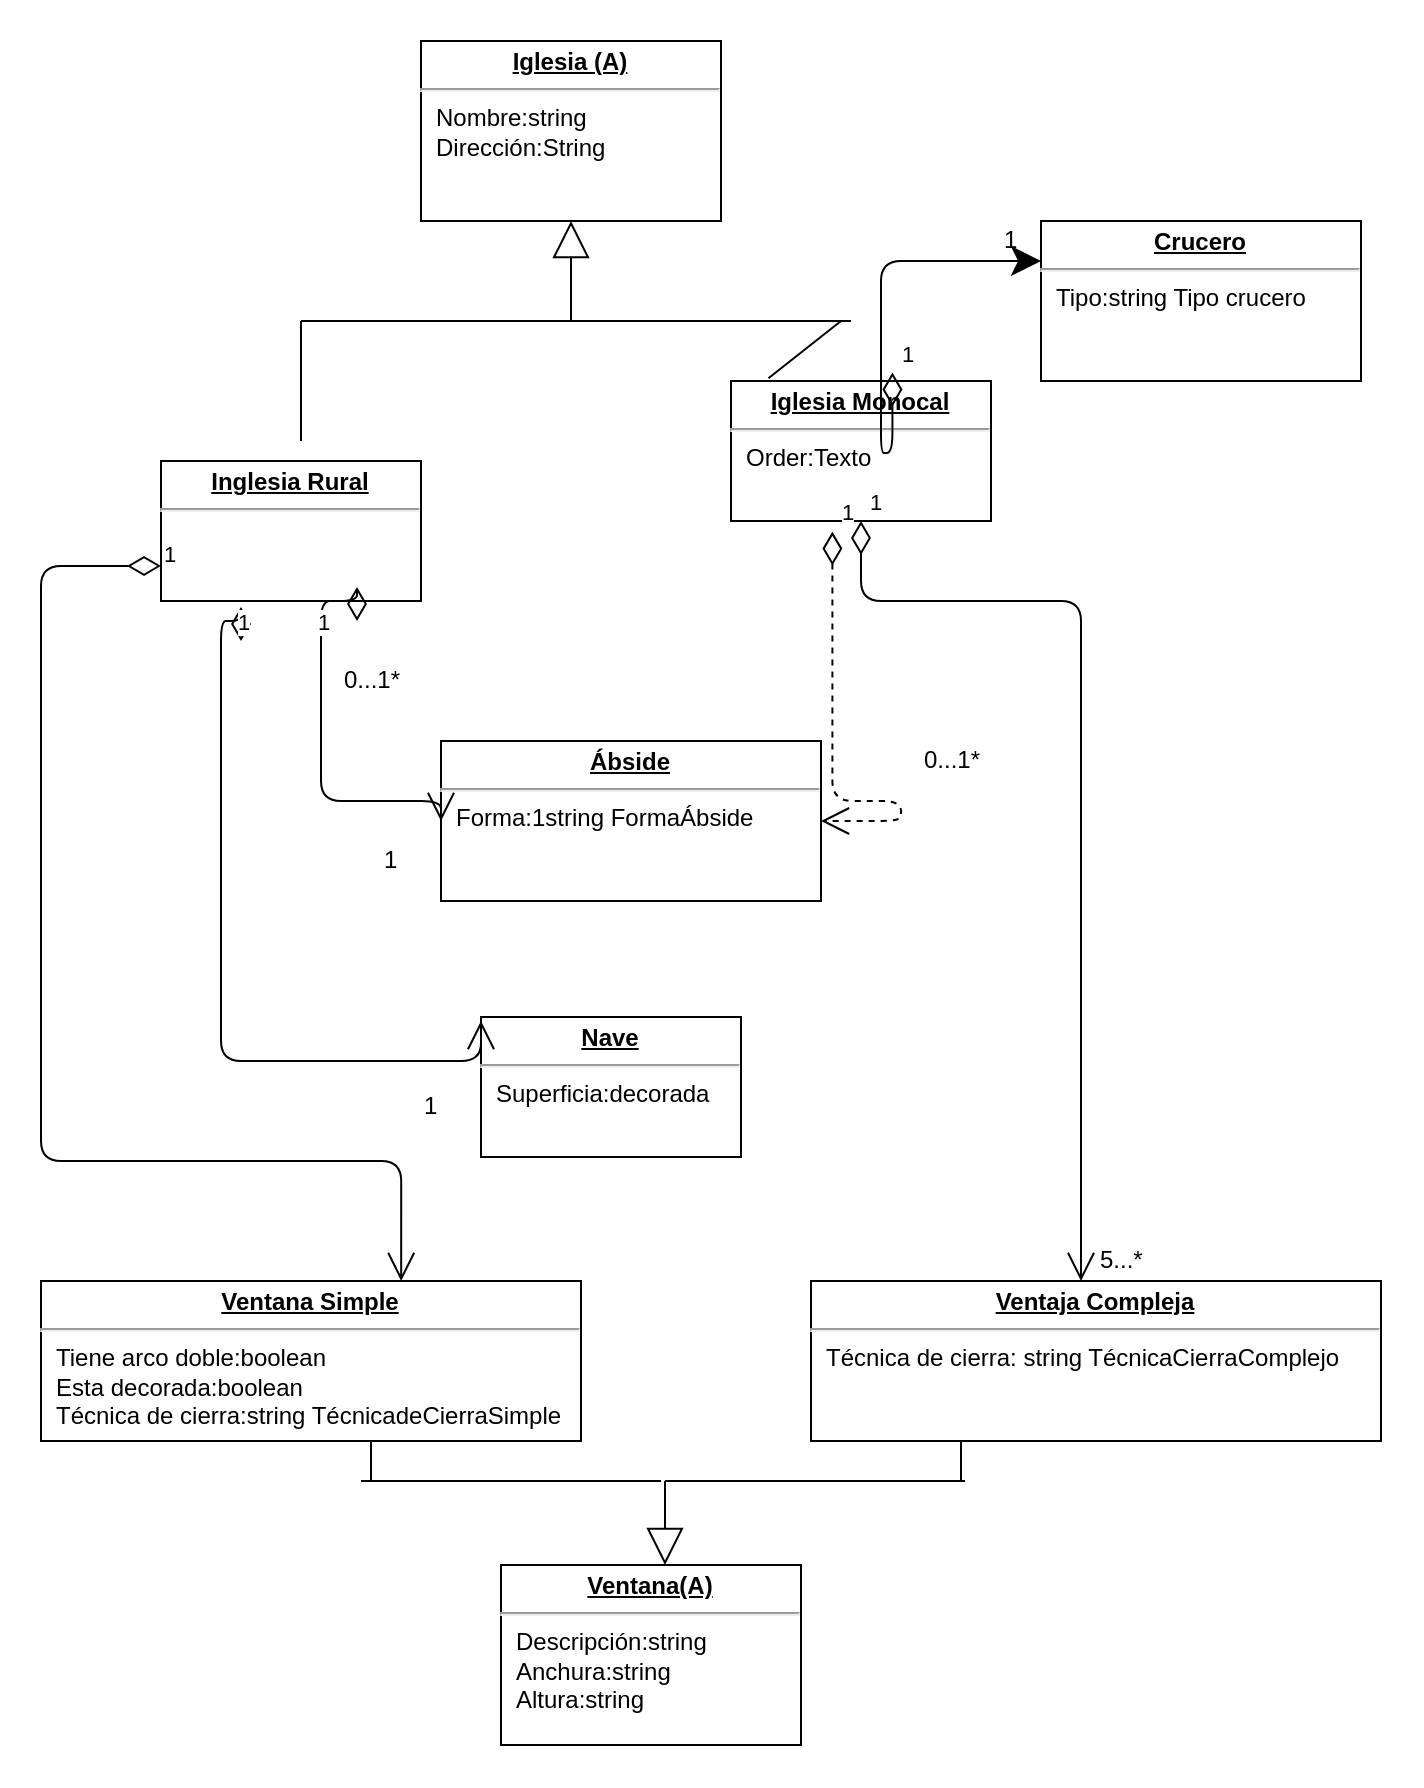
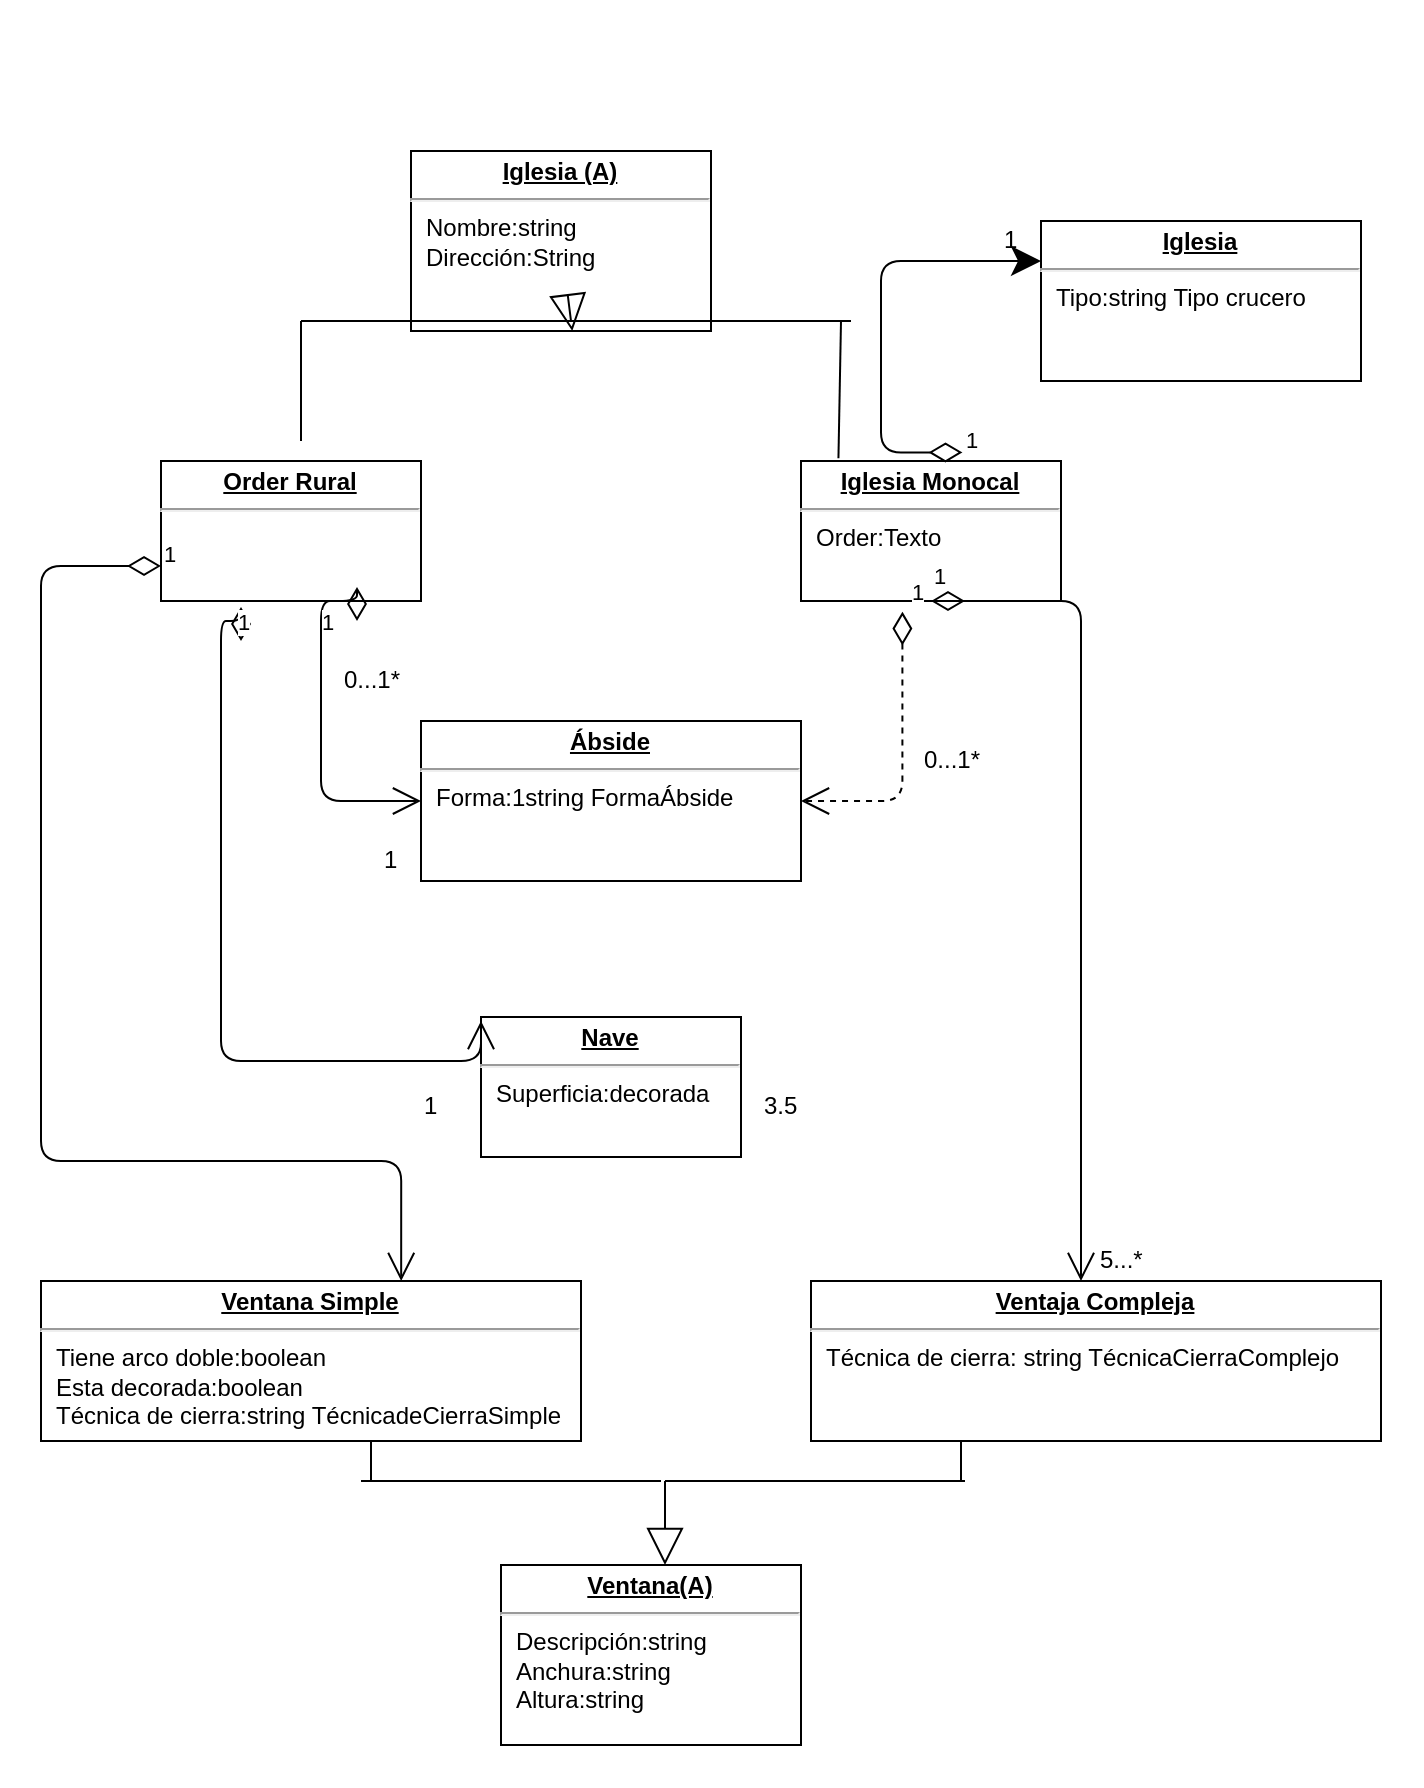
(571, 131) -> (561, 241)
(1184, 250) -> (1184, 250)
(861, 451) -> (931, 531)
(243, 475) -> (229, 475)
(631, 821) -> (611, 801)
none -> (791, 1107)
